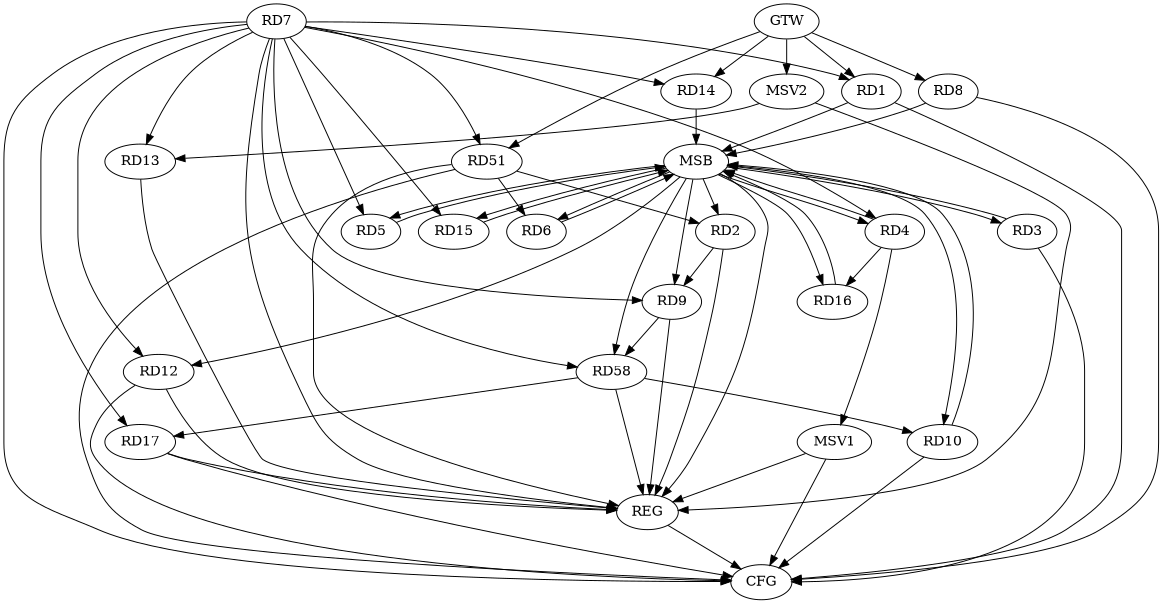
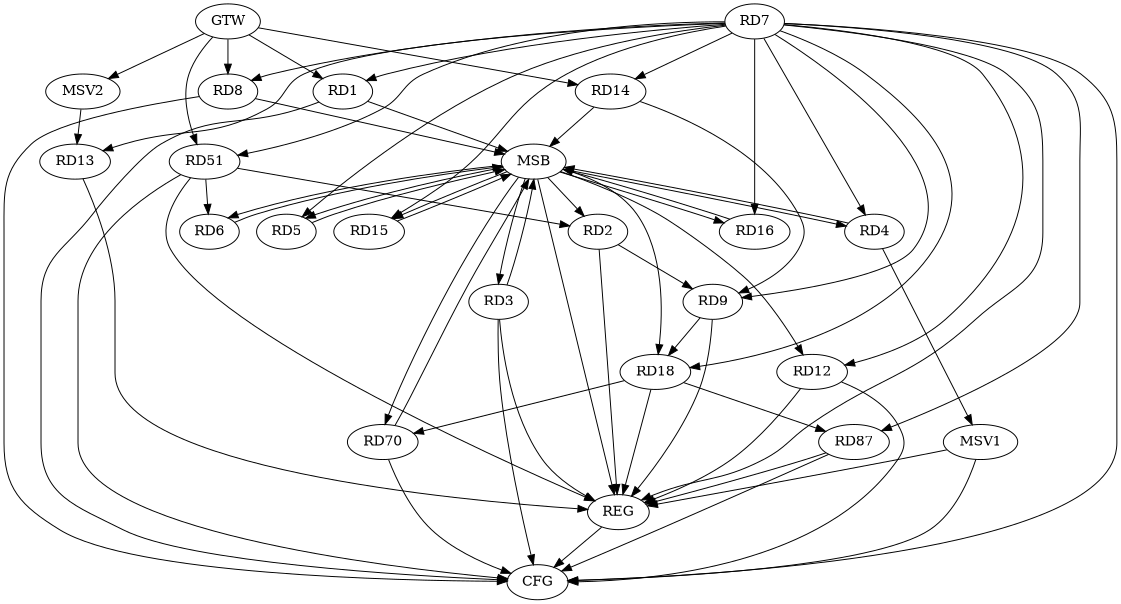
none -> (491, 38)
(684, 227) -> (769, 176)
(867, 263) -> (755, 122)
(1050, 361) -> (521, 419)
(611, 372) -> (655, 372)
(140, 442) -> (854, 442)
(942, 442) -> (383, 442)
